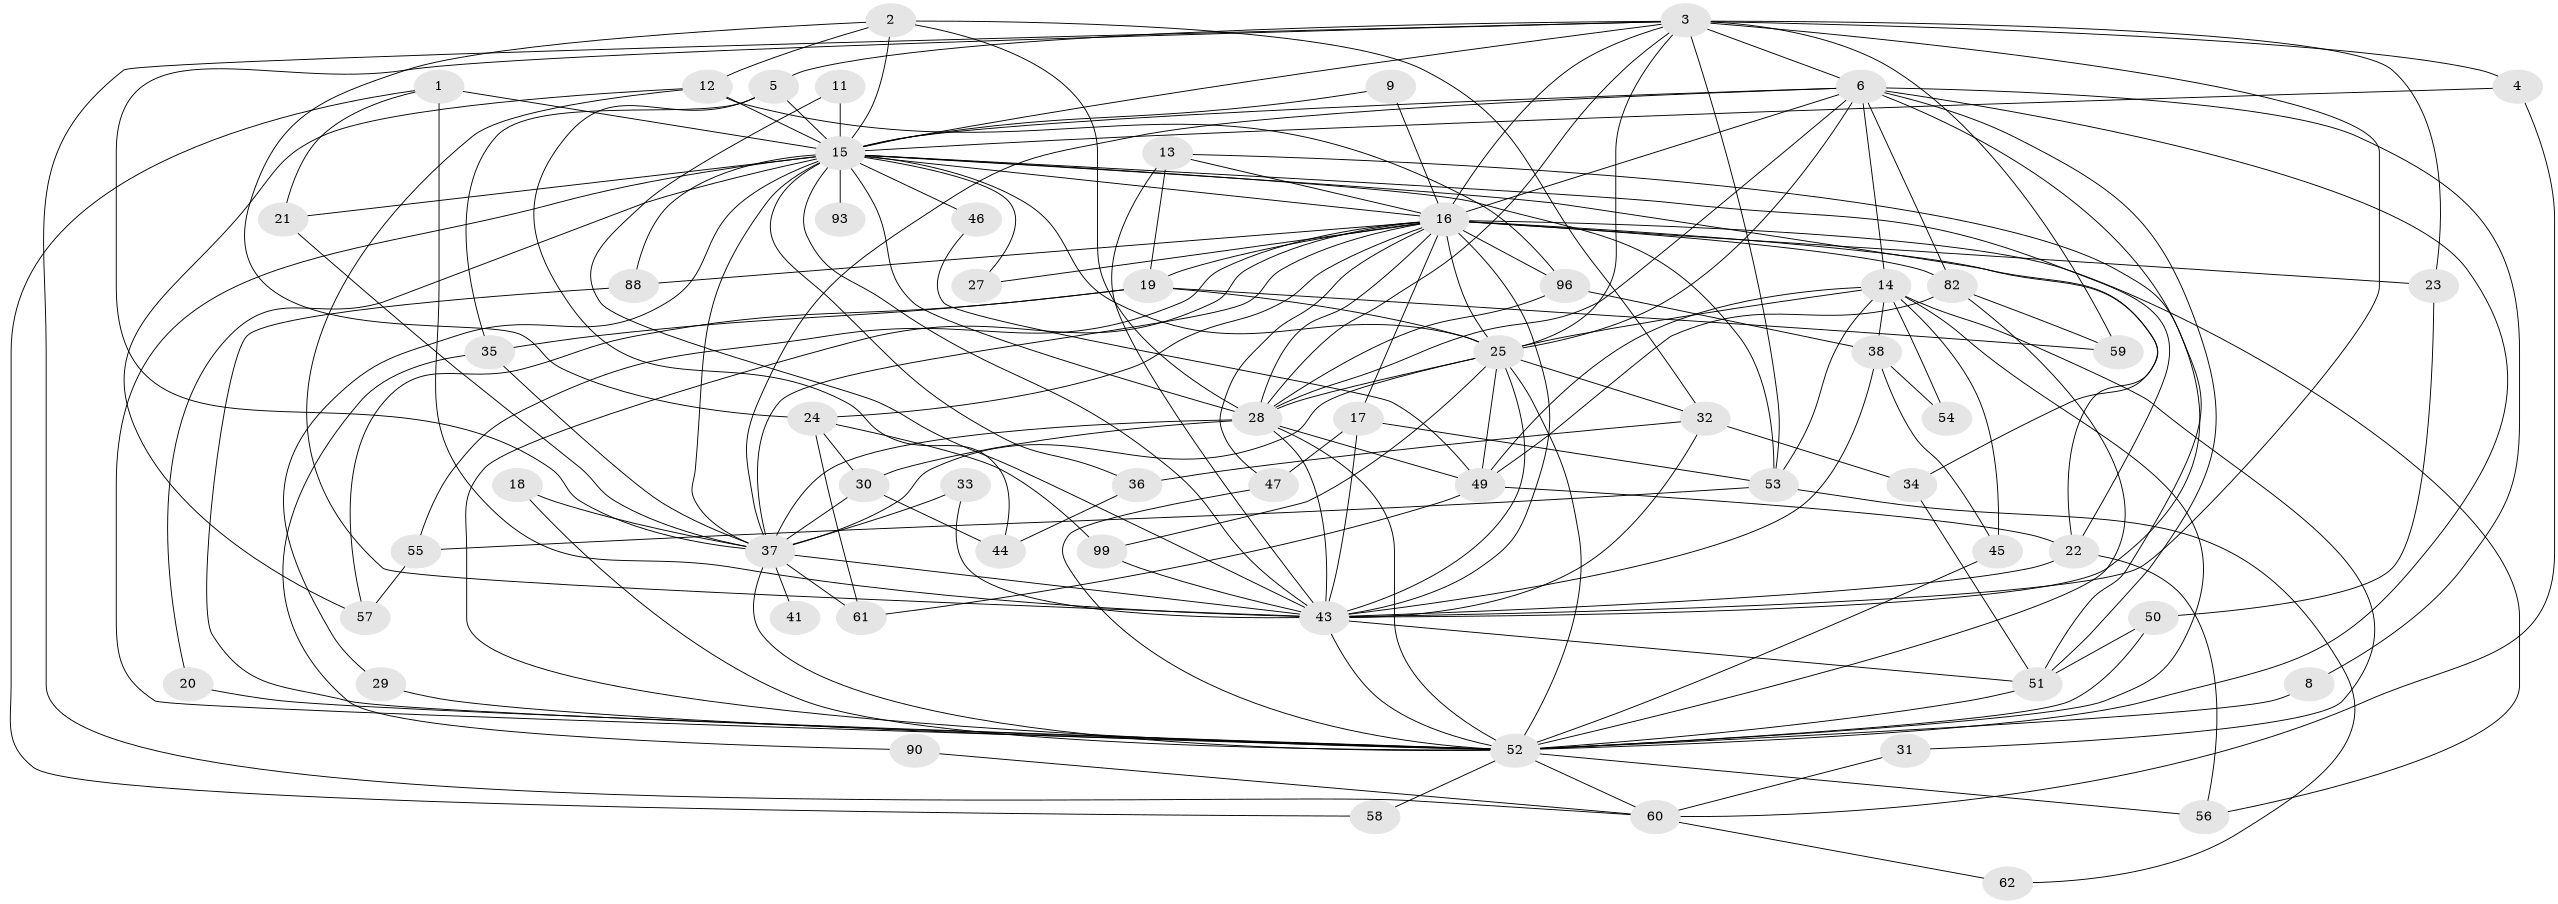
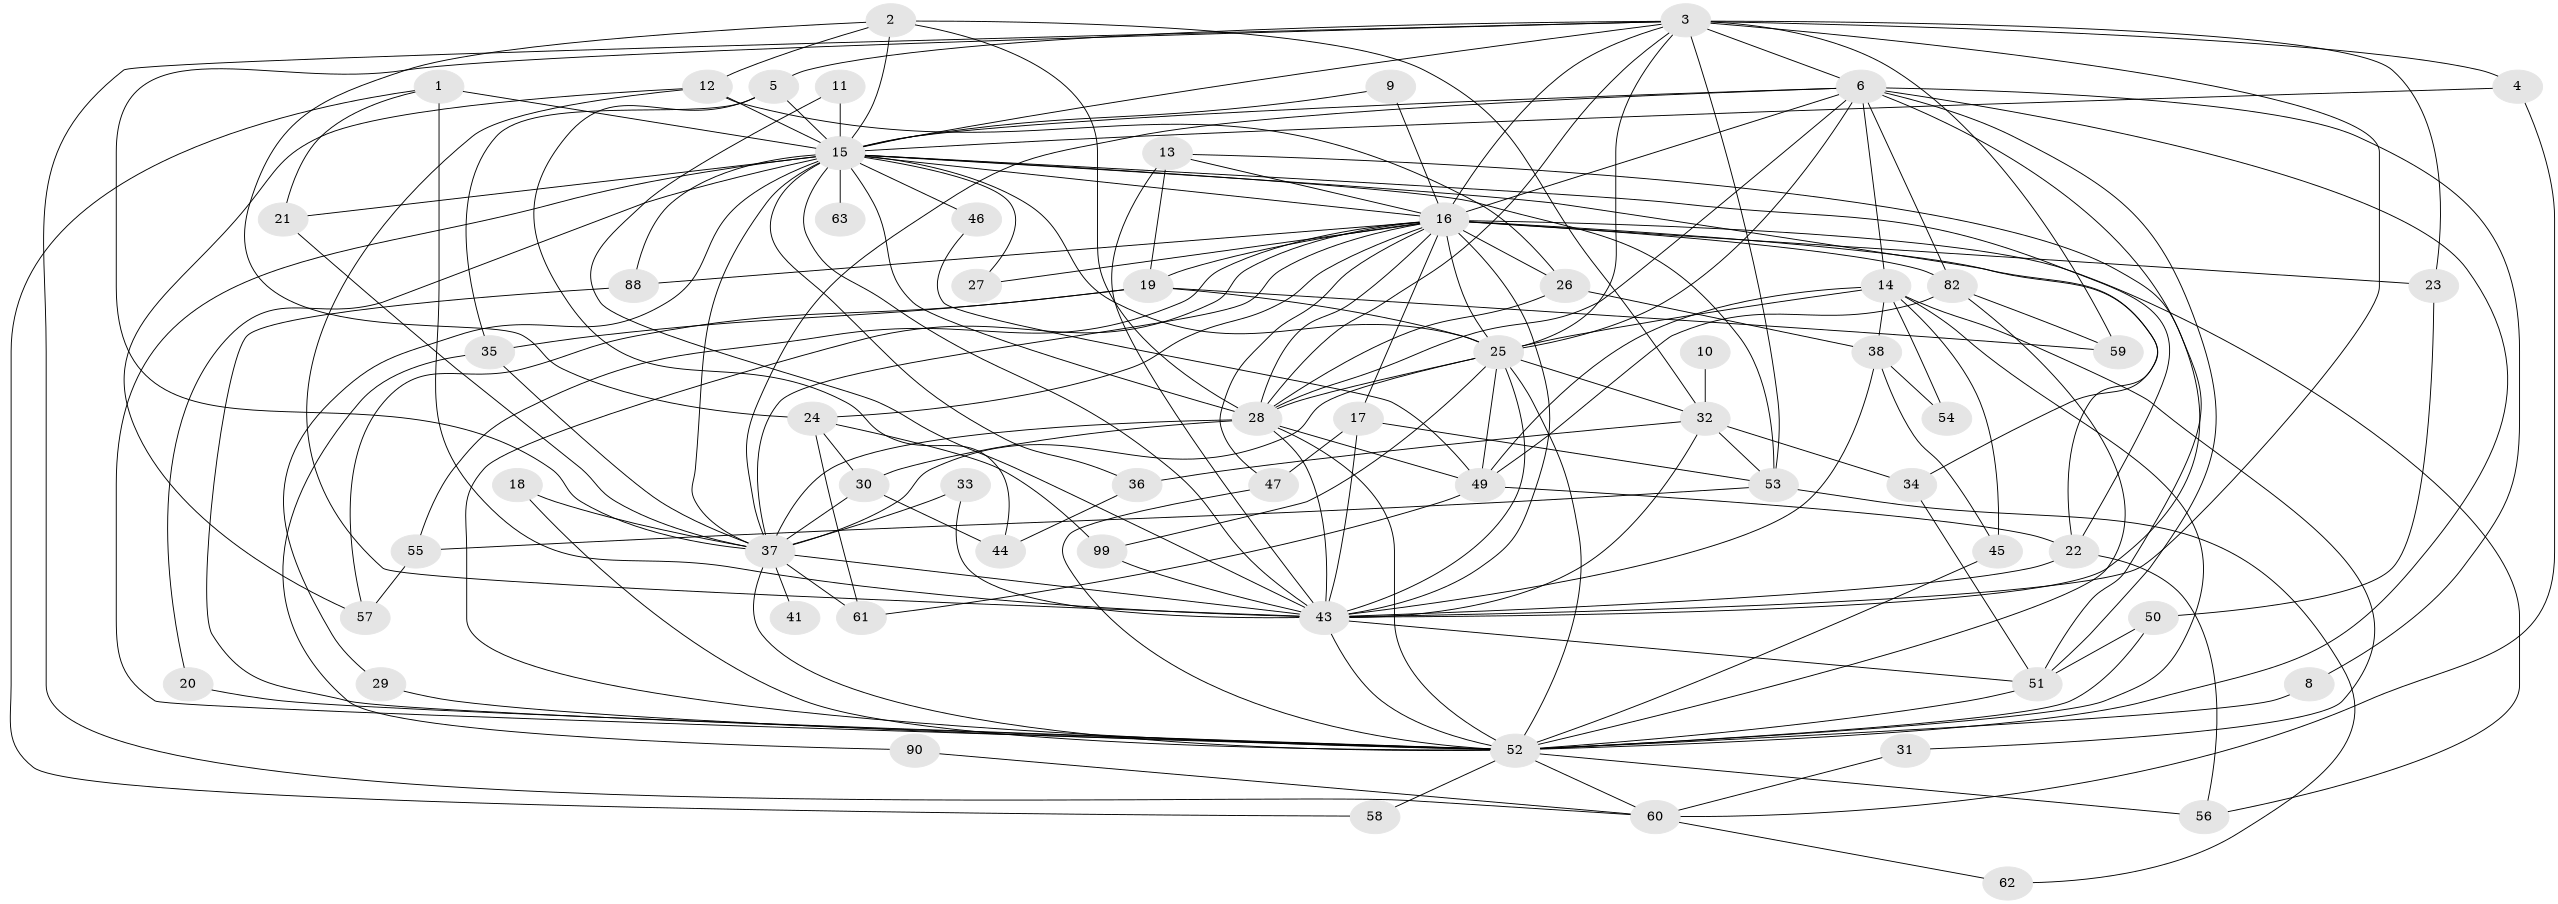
(840, 219) -> (840, 219)
(1565, 286) -> (1565, 286)
none -> (1705, 352)
(1823, 382) -> (1739, 452)
